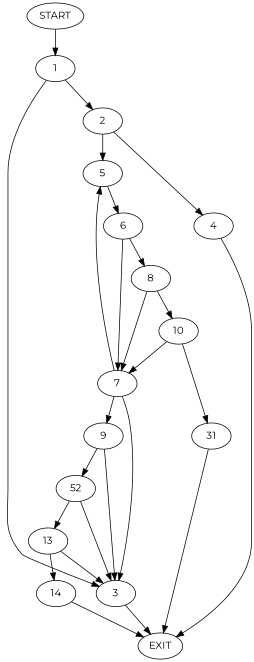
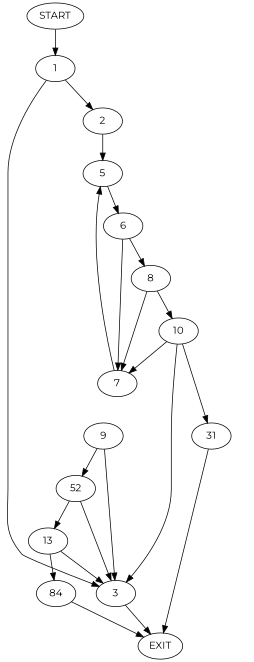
(214, 226) -> none
(111, 406) -> none
(132, 485) -> (171, 466)
(56, 594) -> (56, 594)
